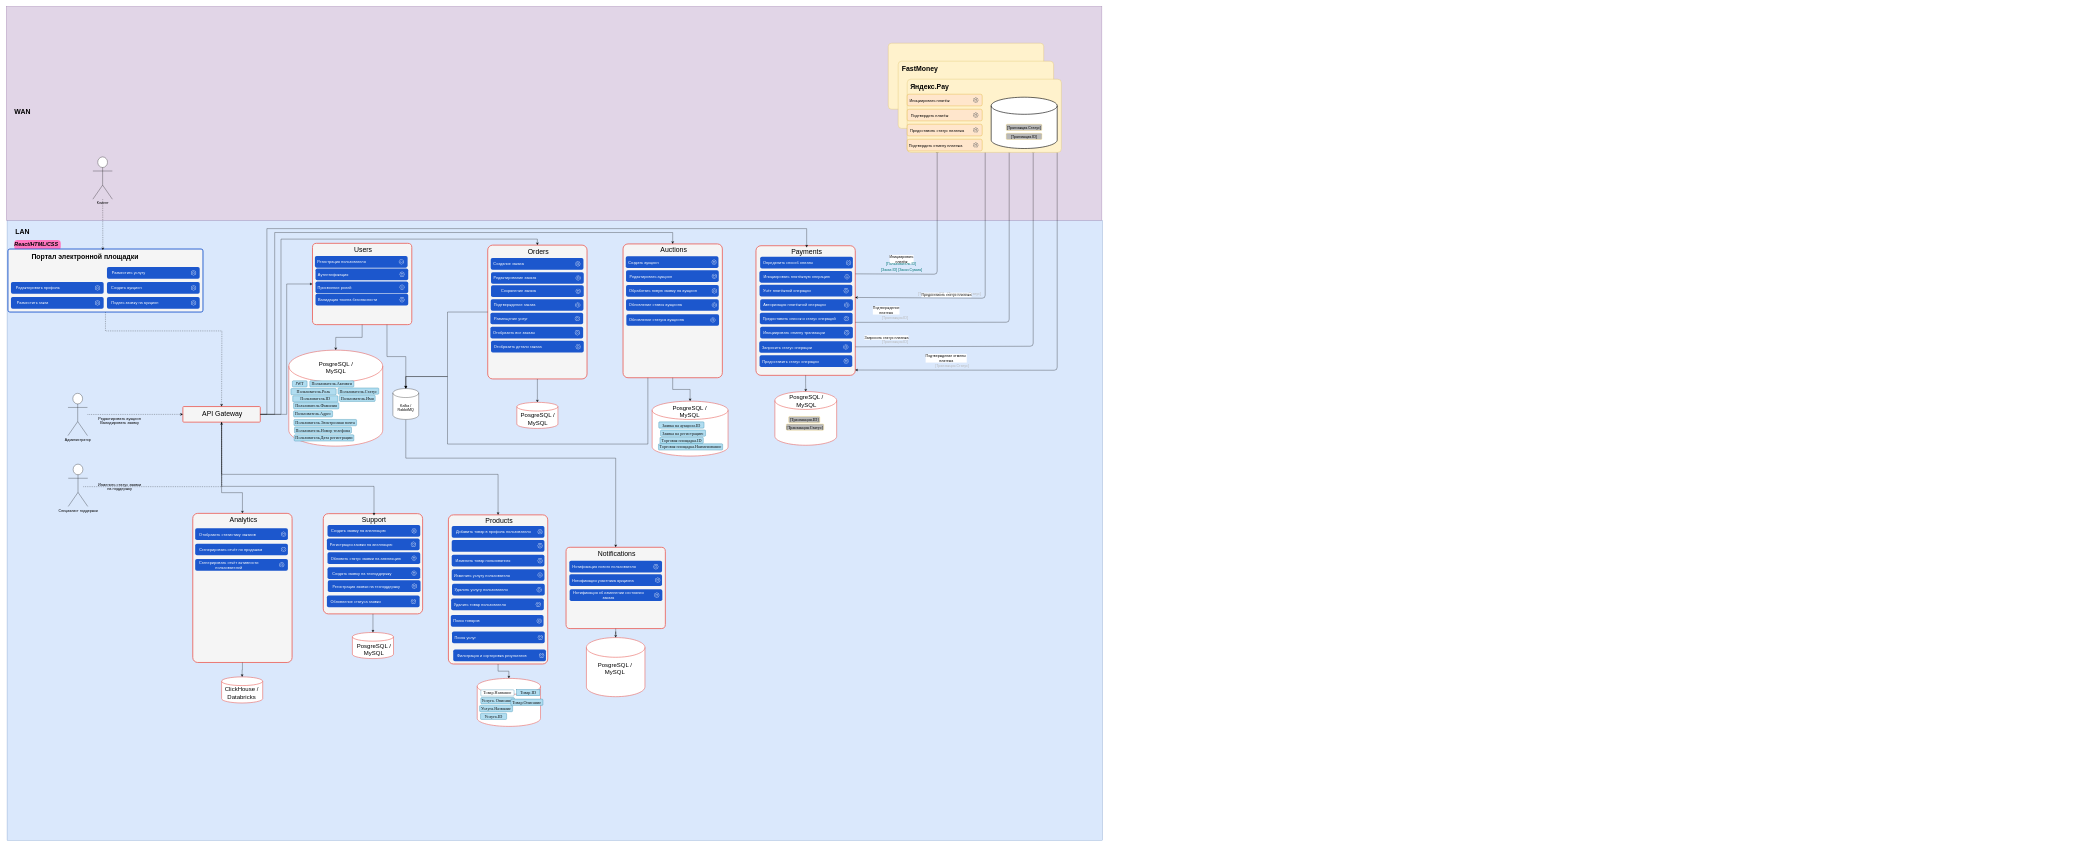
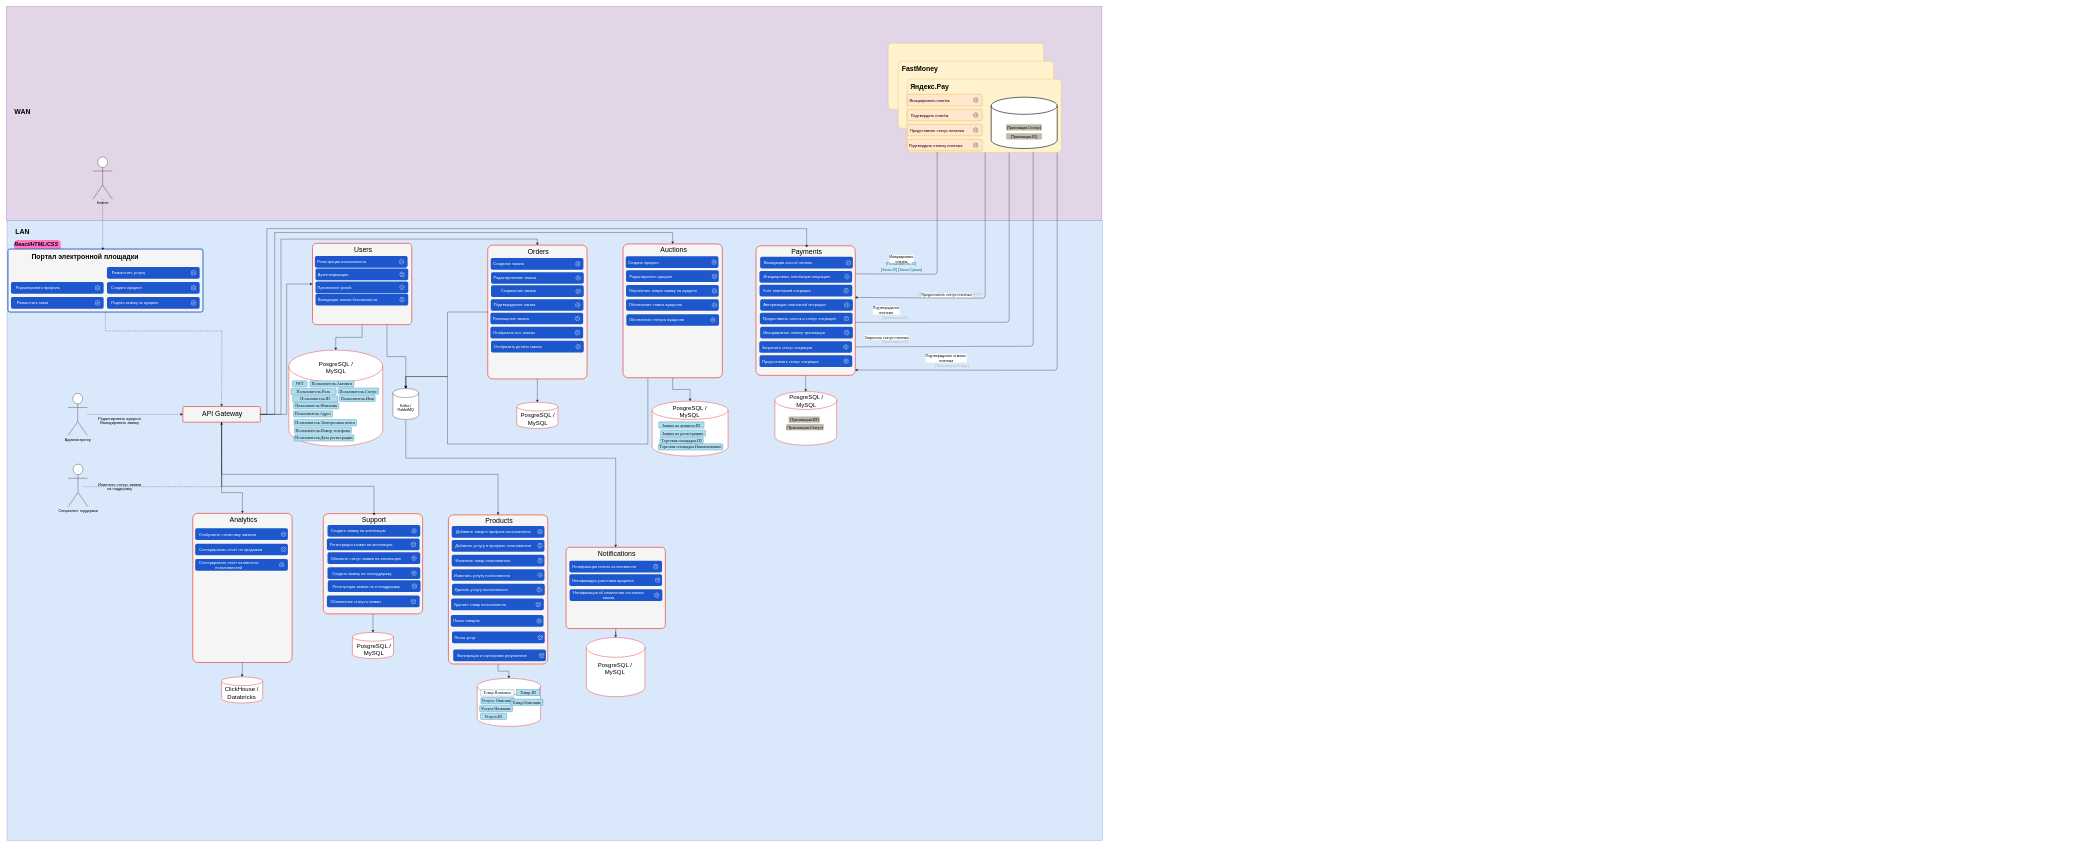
(788, 263) -> (788, 263)
(511, 318) -> (511, 318)
none -> (493, 546)
